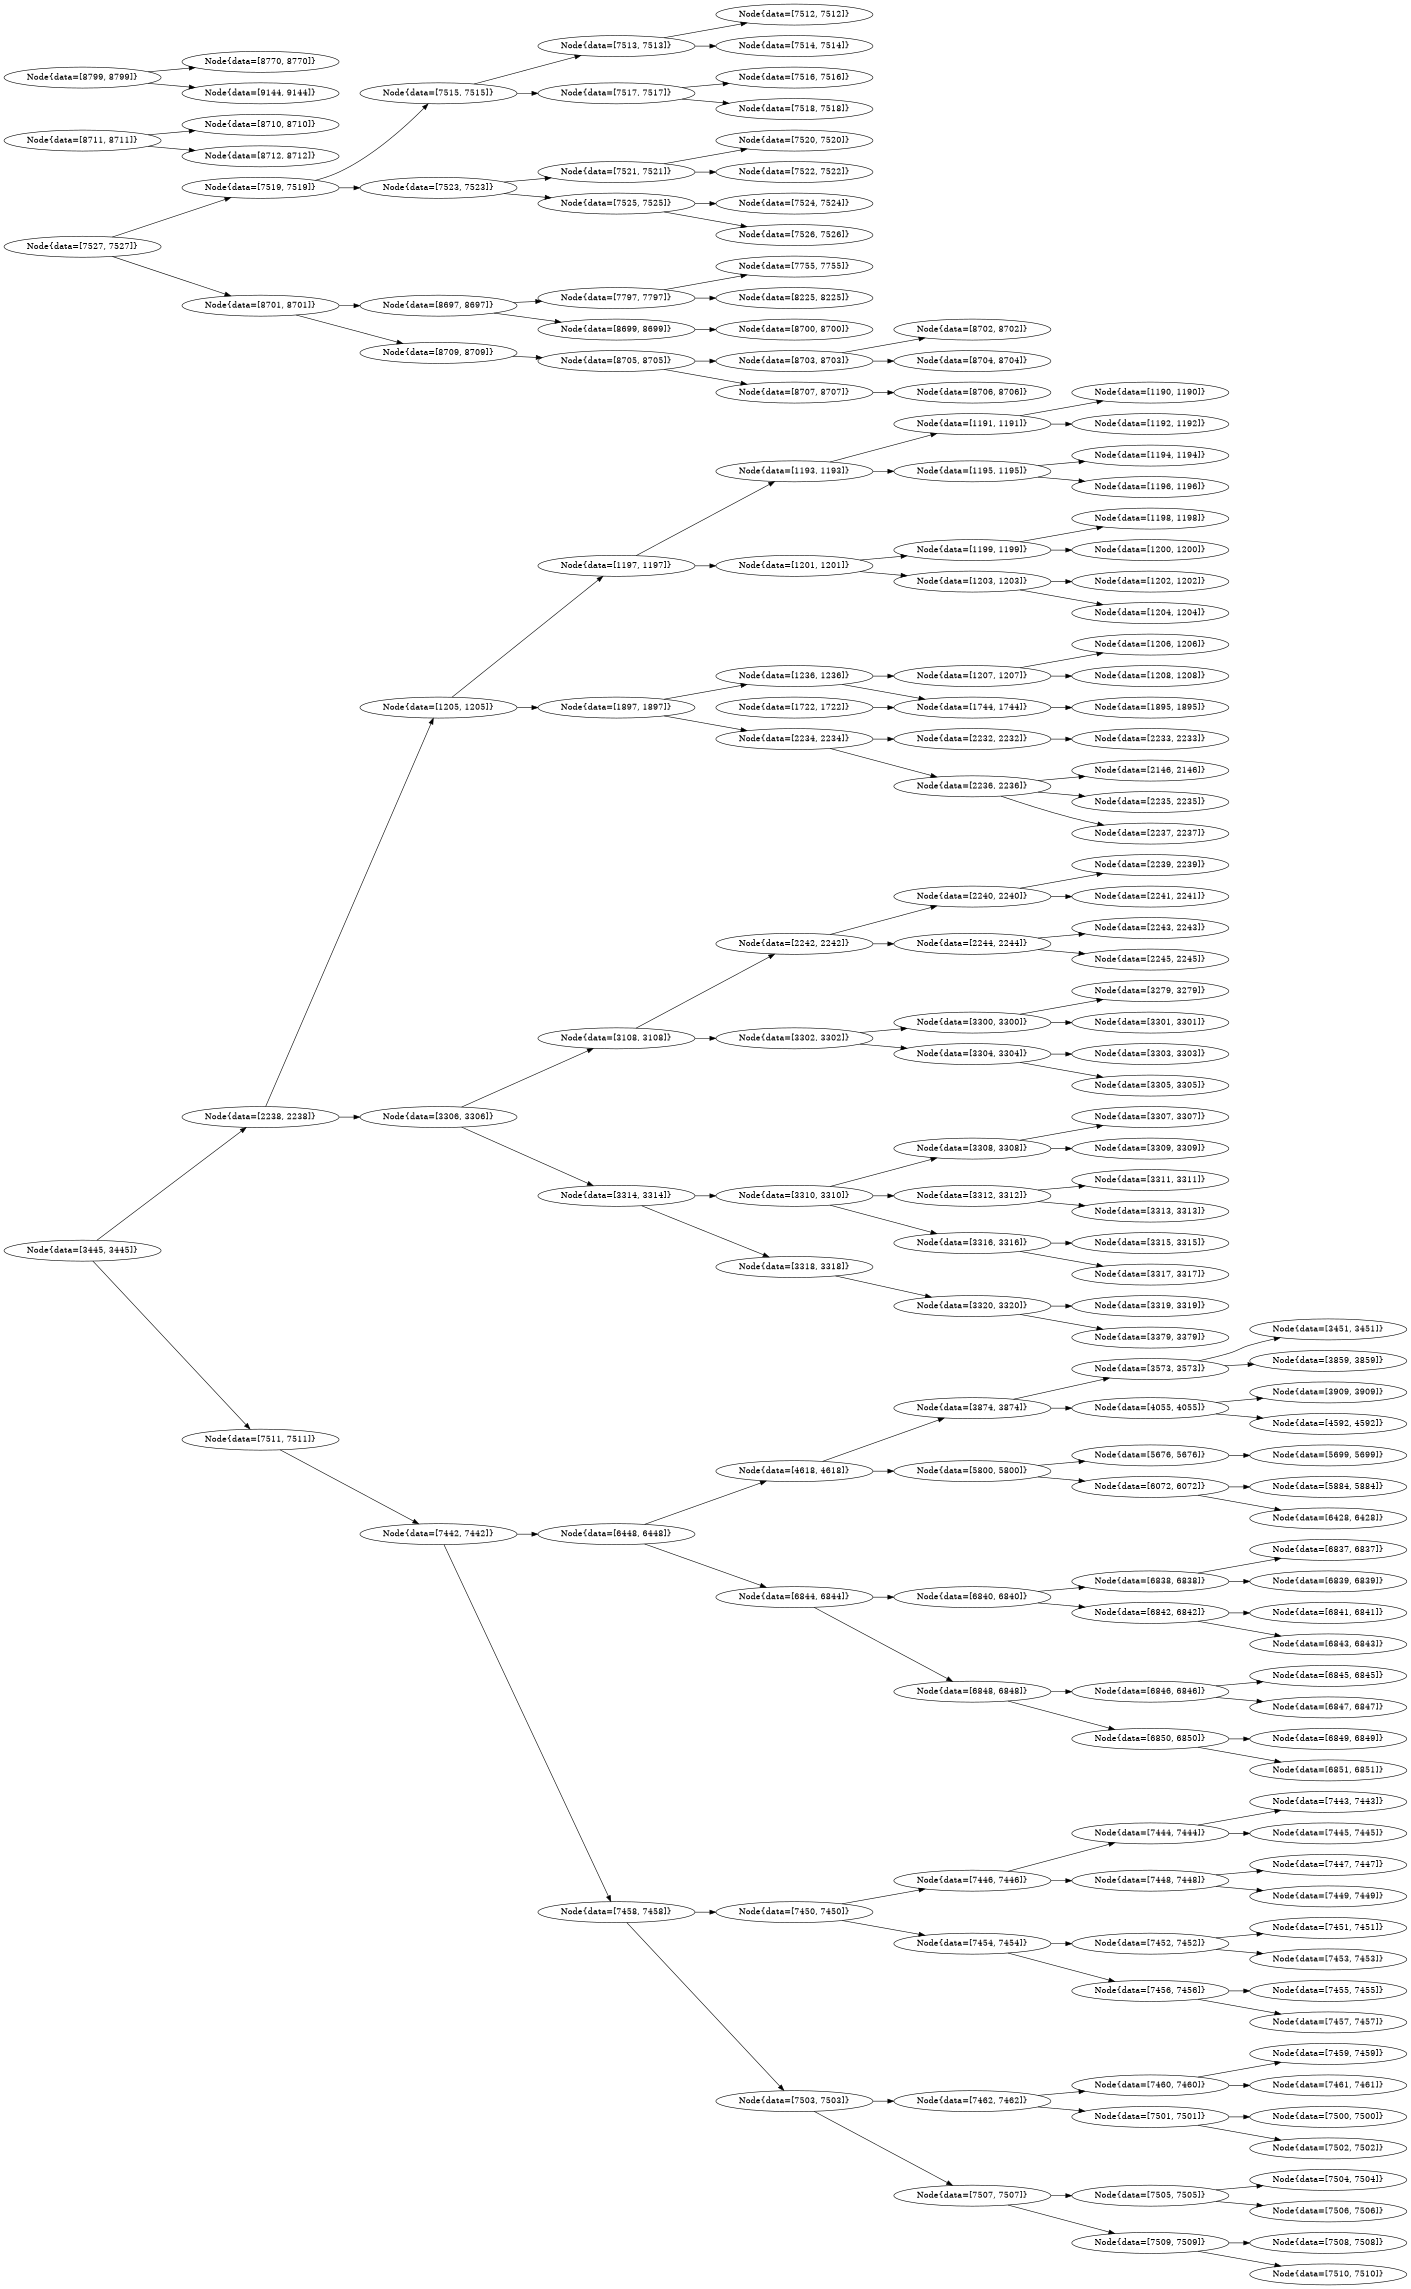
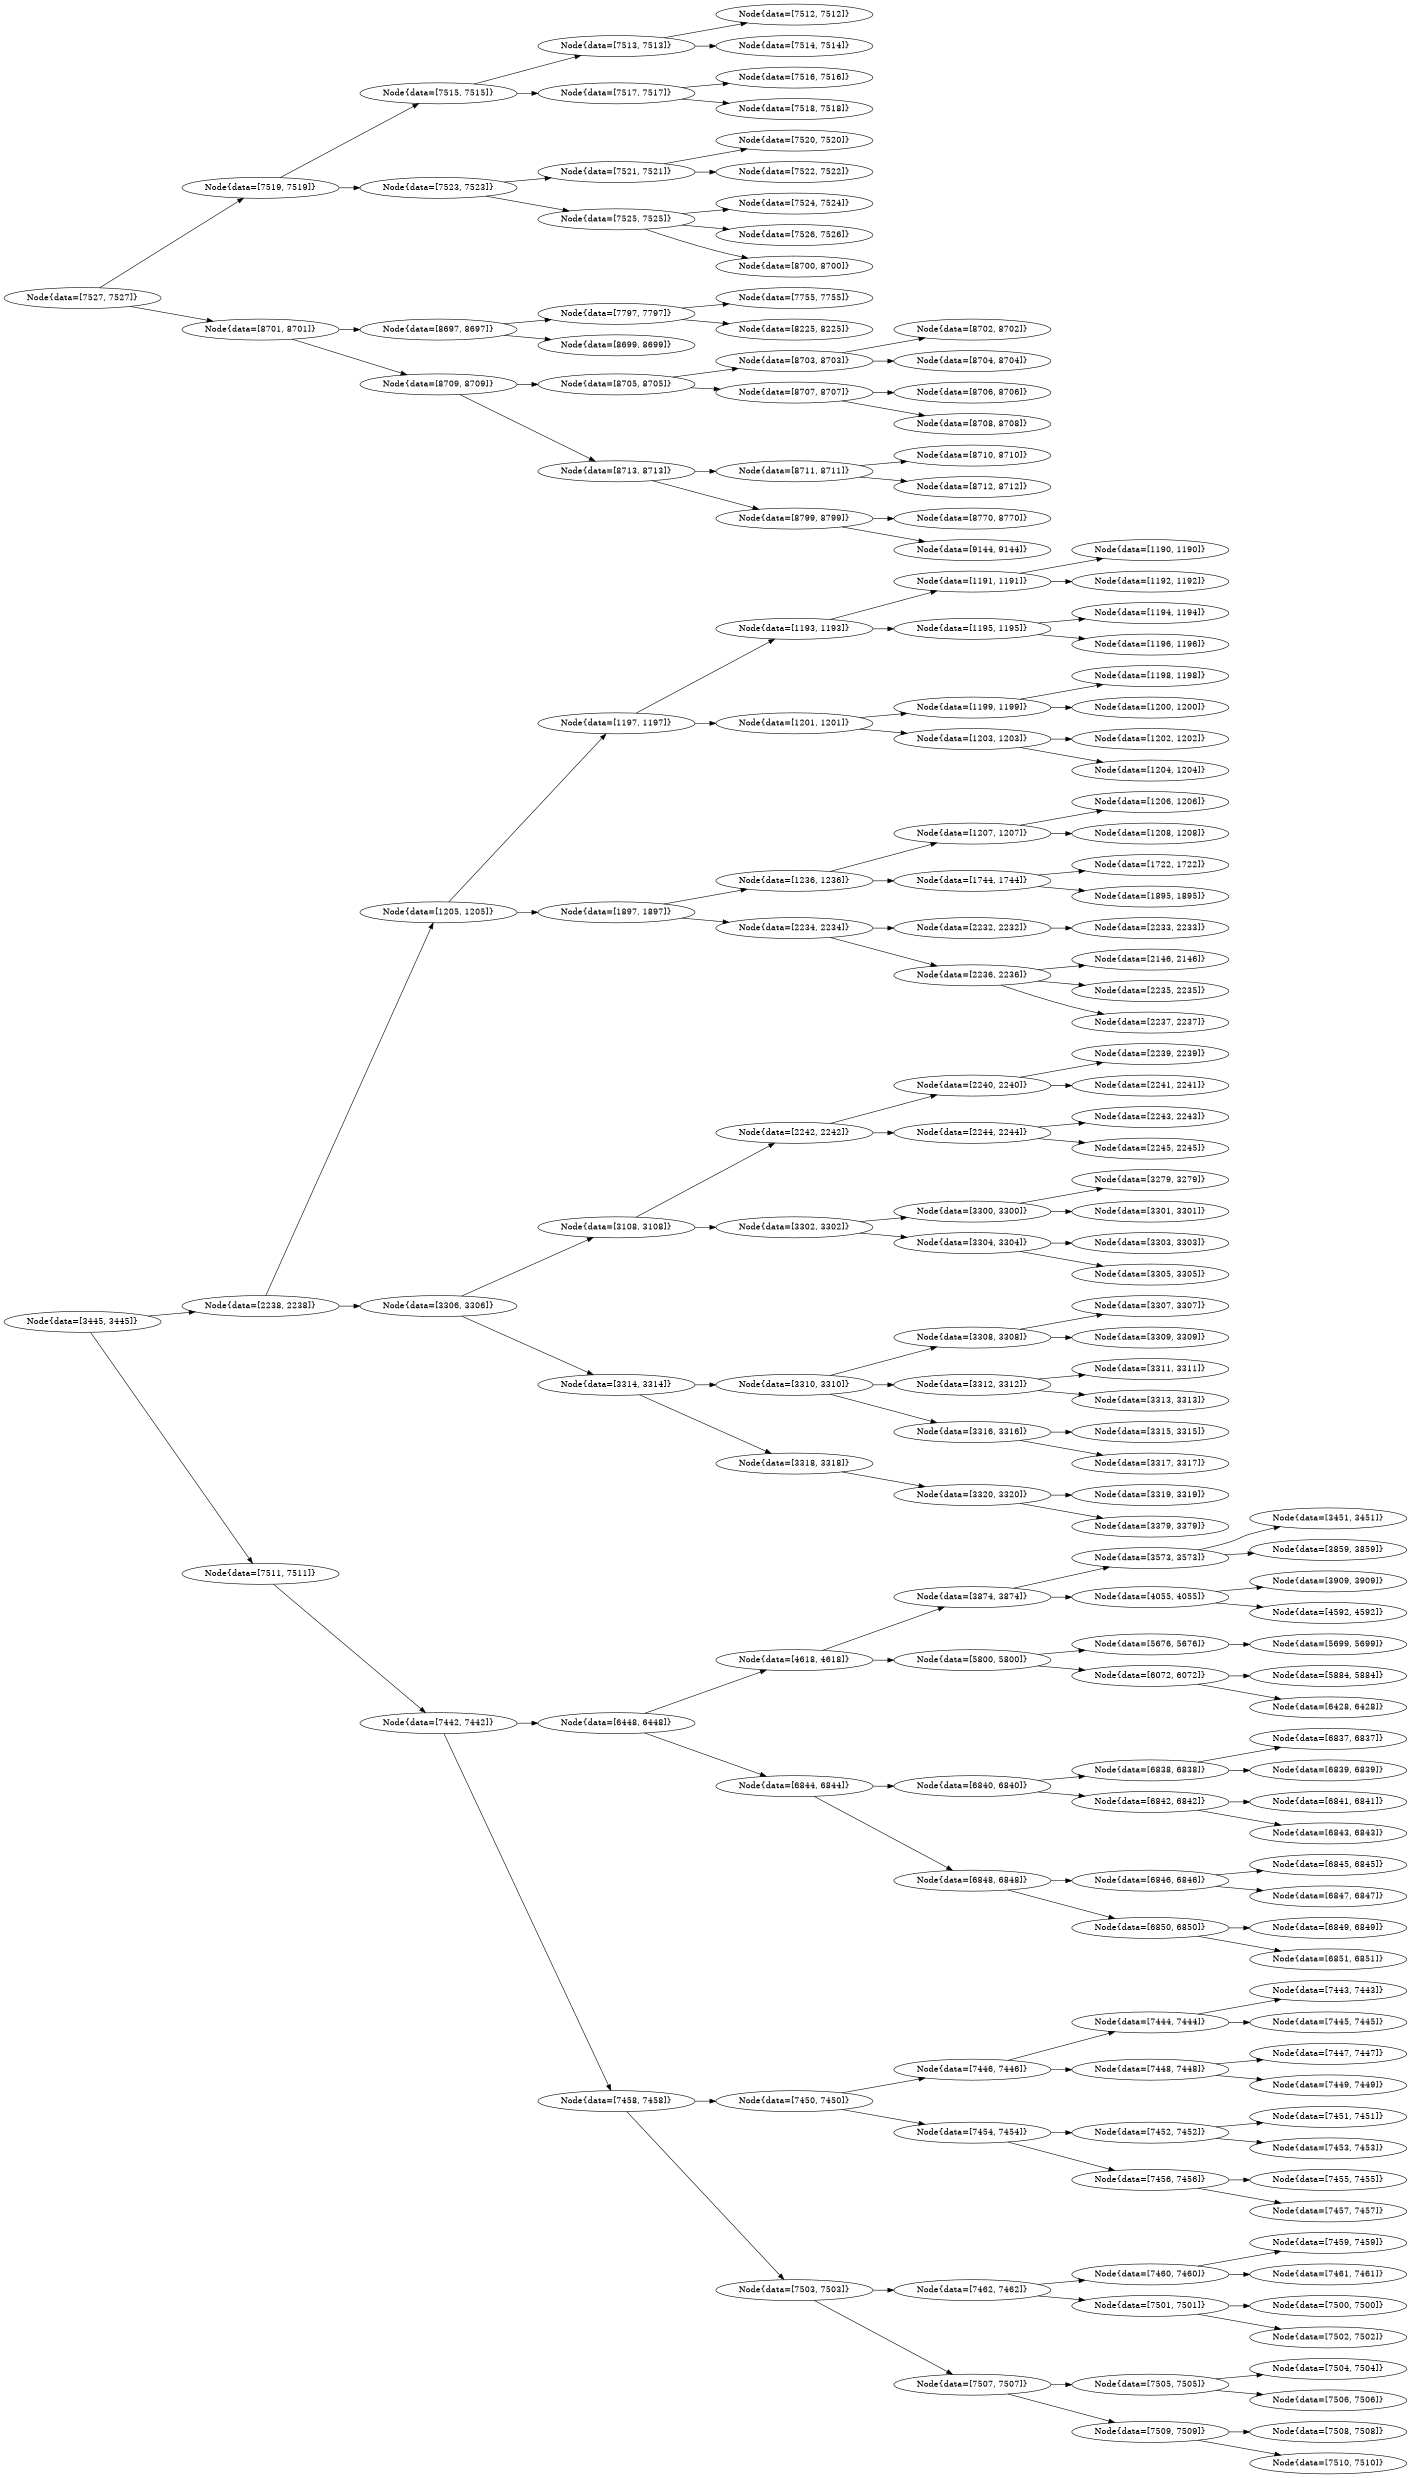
(702, 330) -> (693, 244)
none -> (972, 424)
none -> (616, 471)
(880, 708) -> (1058, 873)
